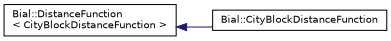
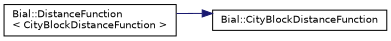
(200, 27) -> (189, 13)
